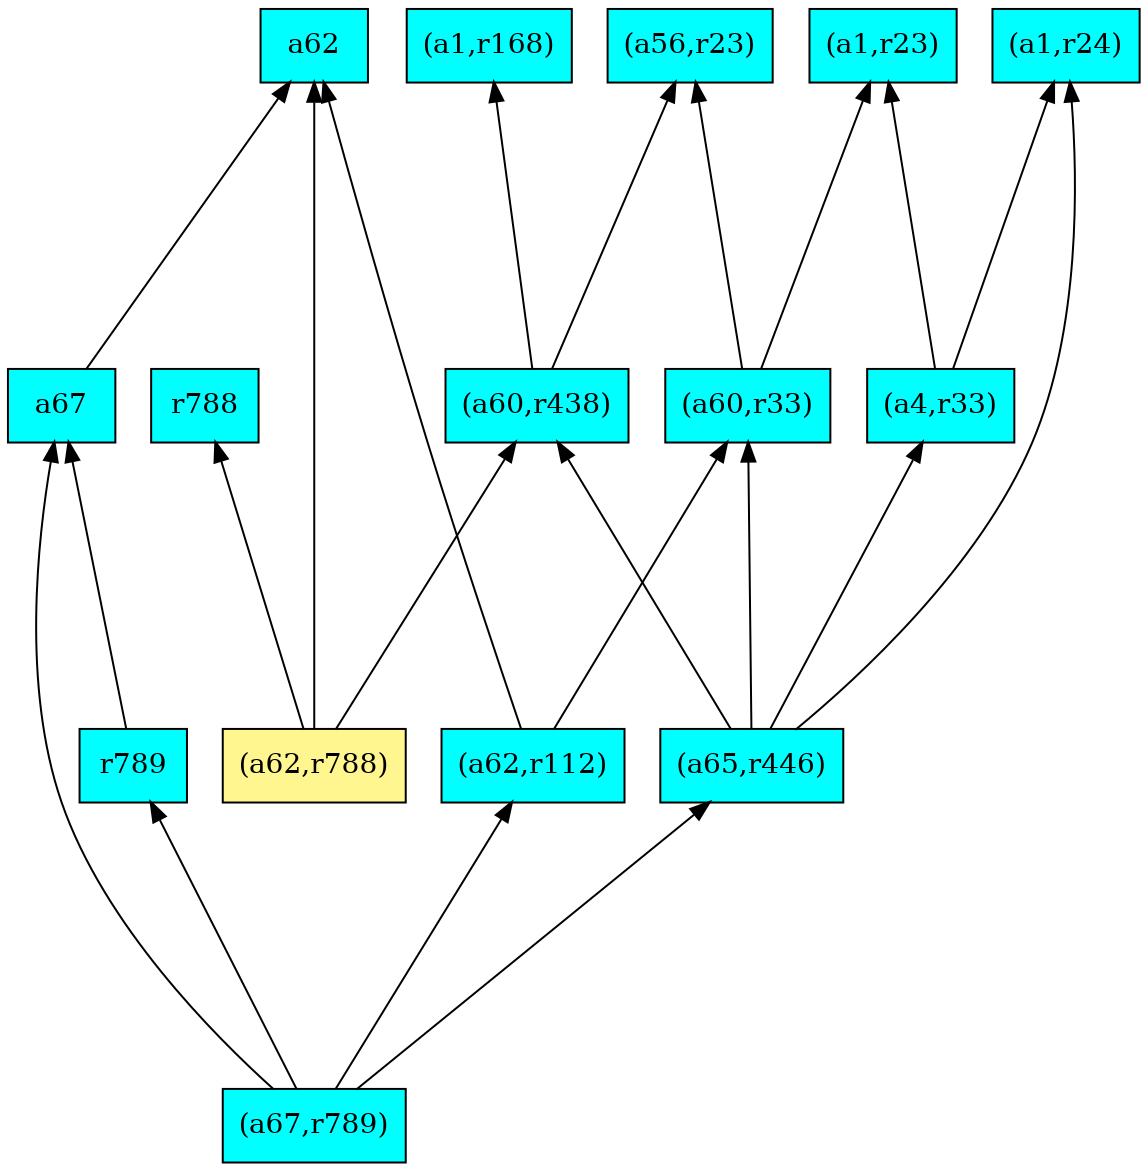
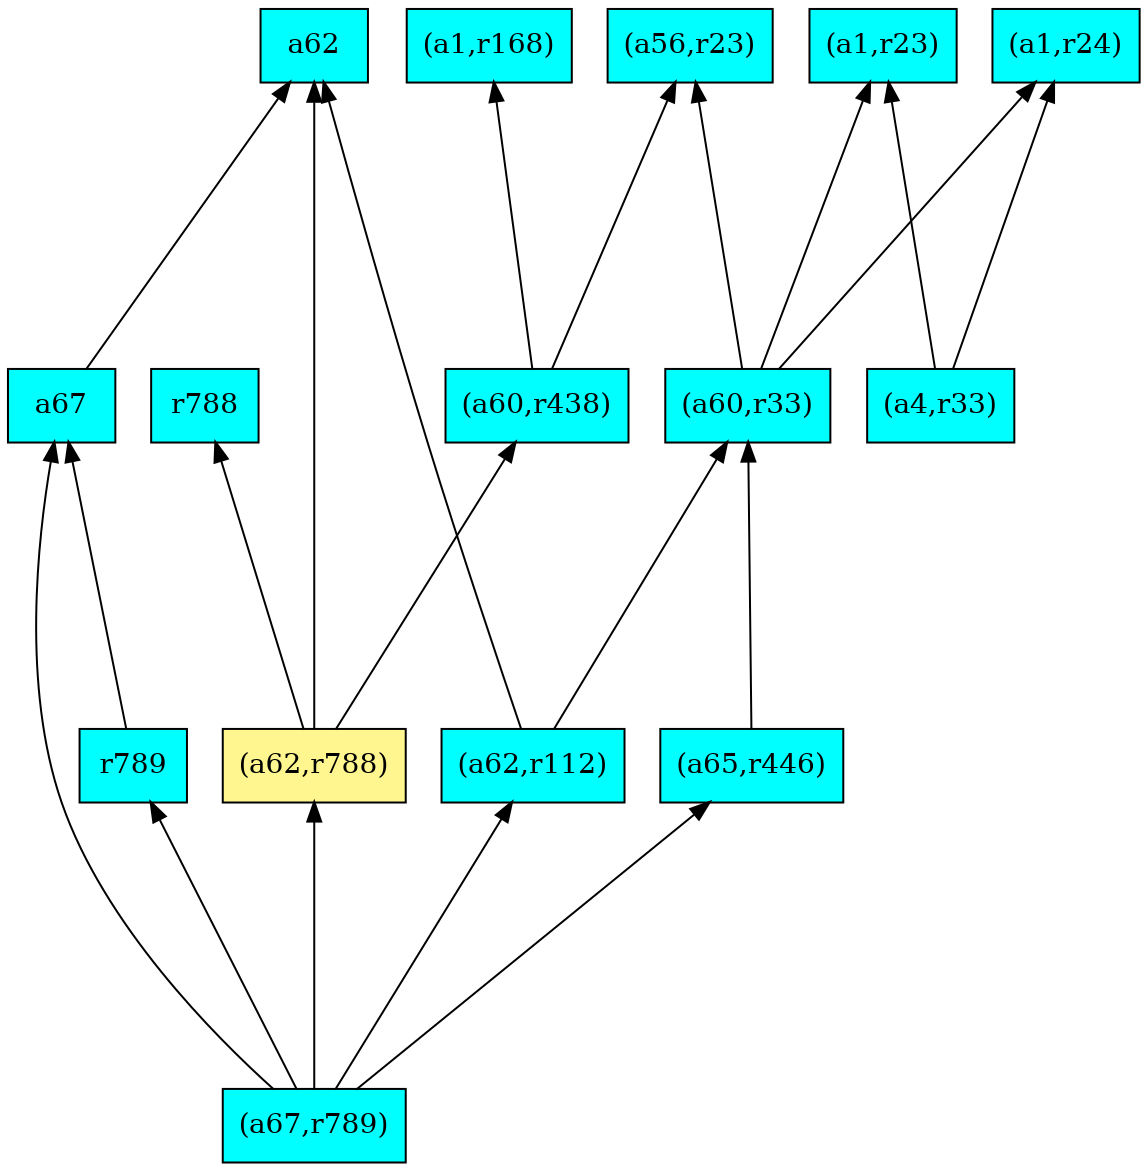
(1026, 456) -> (900, 233)
(650, 594) -> none
(841, 595) -> none
none -> (314, 956)
